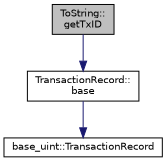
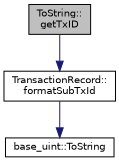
(83, 86) -> (60, 86)
(83, 147) -> (60, 147)
